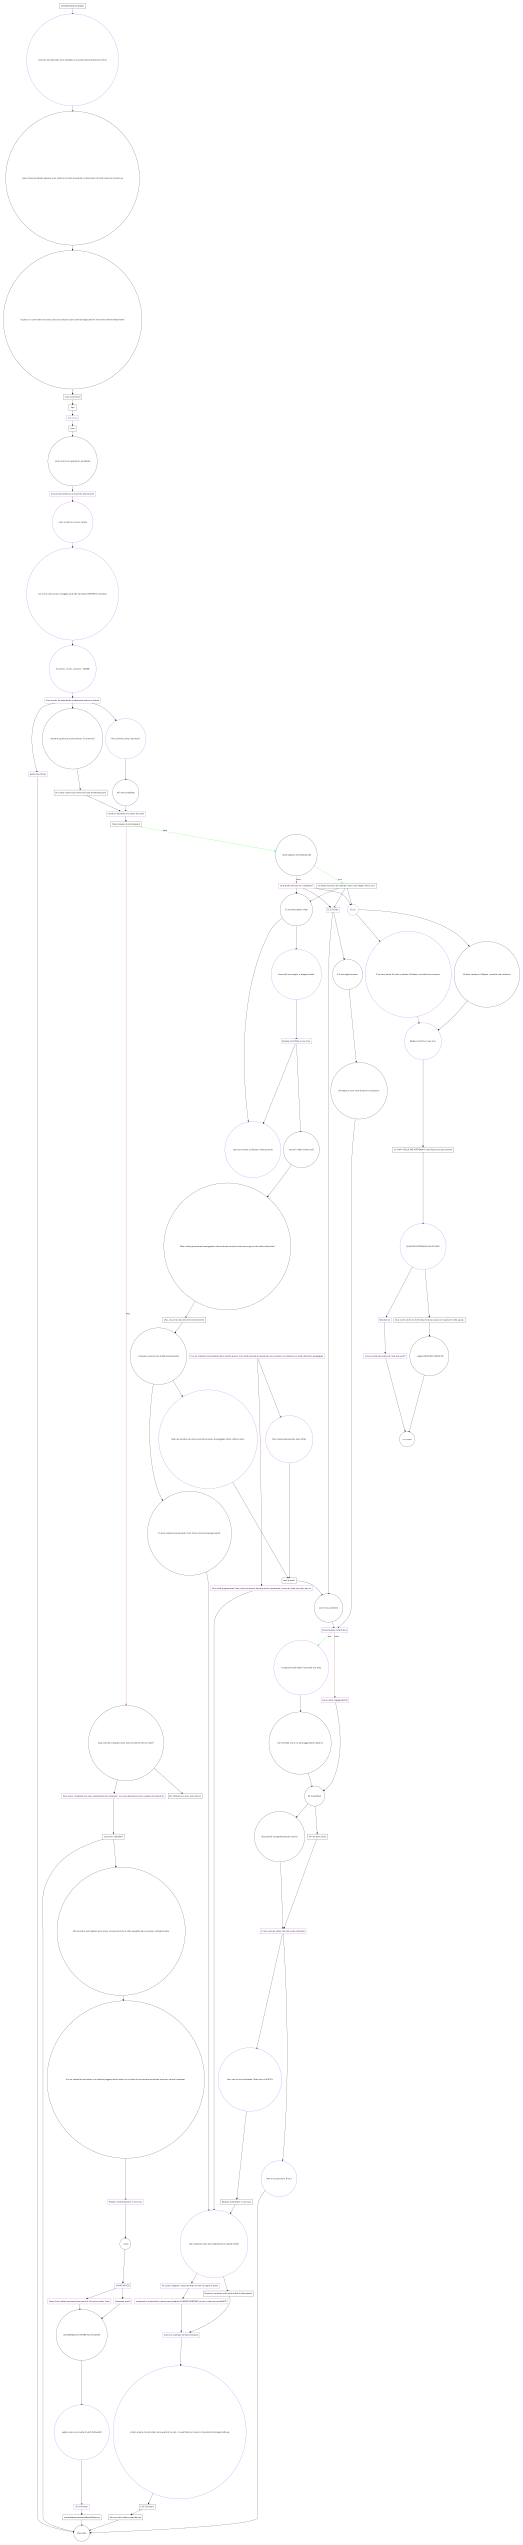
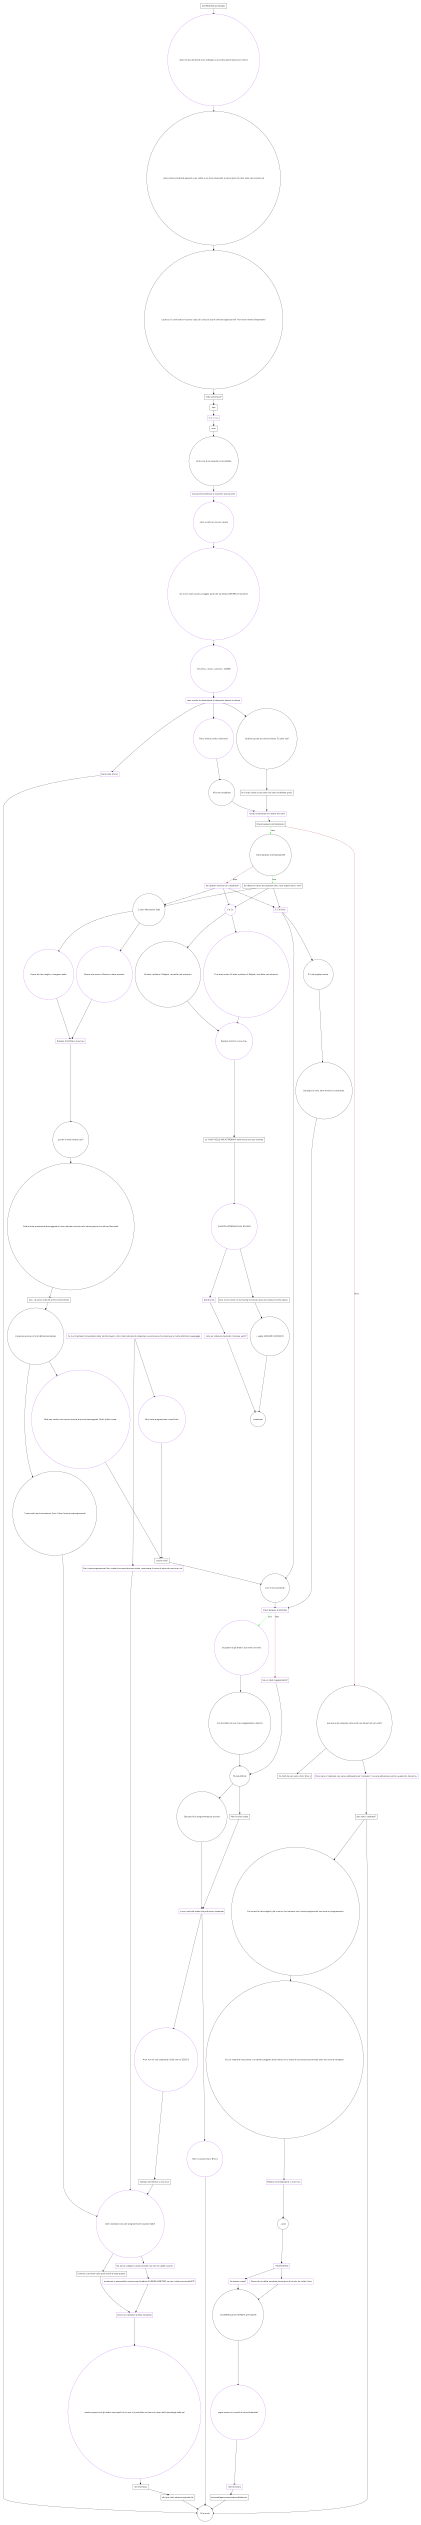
(280, 1083) -> (82, 1018)
